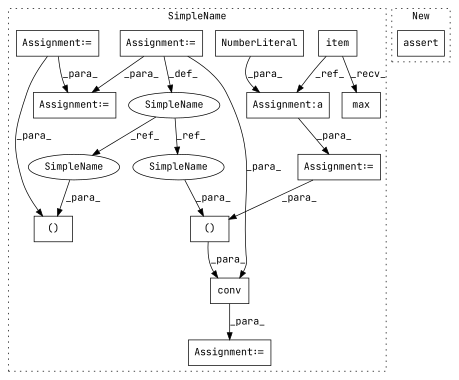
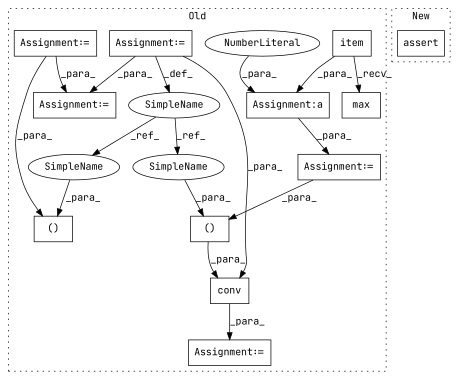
(197, 17) -> (197, 17)
(260, 43) -> (262, 43)
(330, 74) -> (335, 74)
